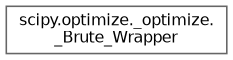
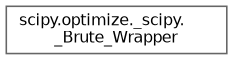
(117, 30) -> (117, 30)
